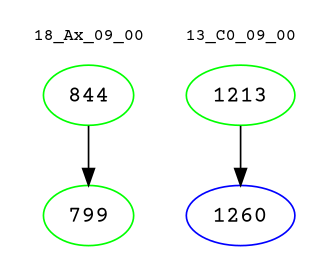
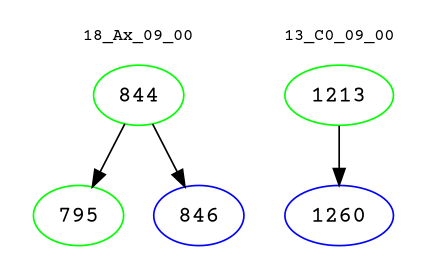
(89, 216) -> (79, 216)
none -> (199, 216)
